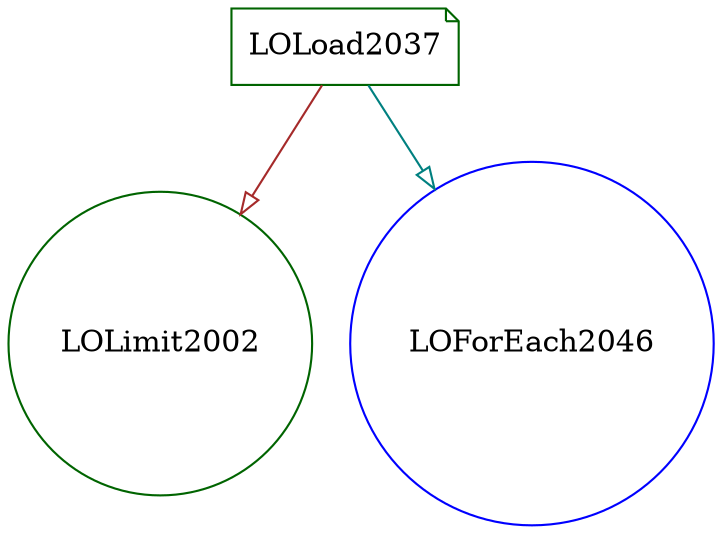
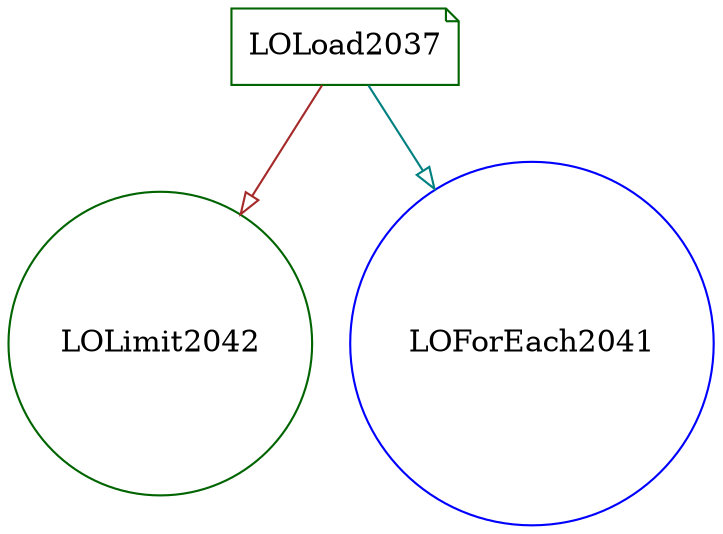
(160, 344) -> (160, 344)
(532, 344) -> (532, 344)
